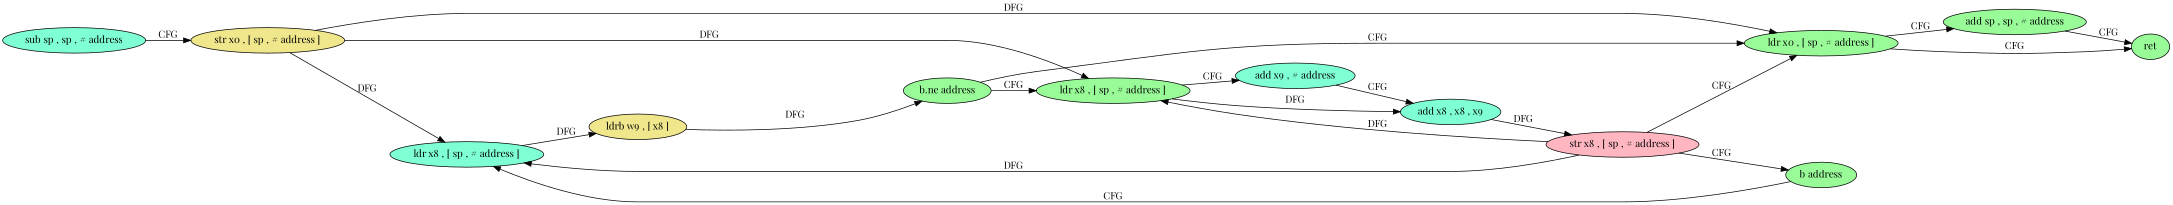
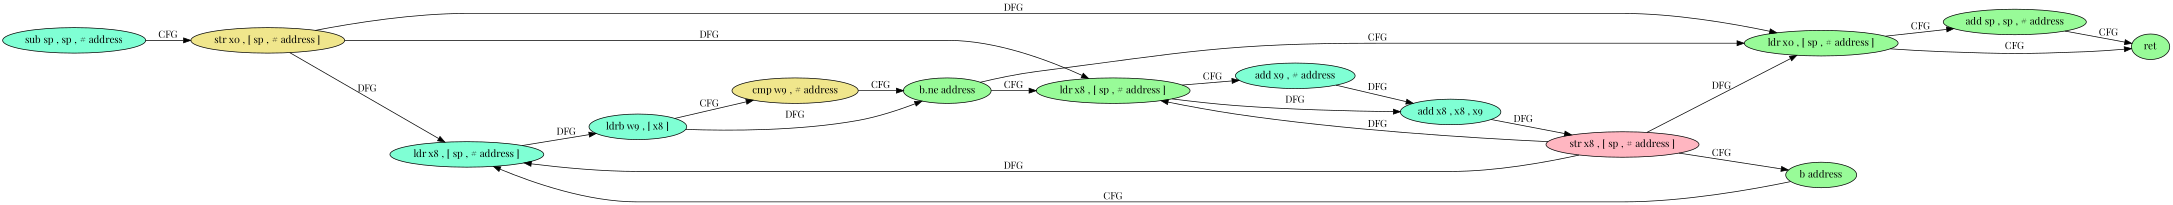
(1722, 86) -> (1722, 86)
(1378, 87) -> (1378, 87)
none -> (795, 91)
(638, 127) -> (638, 127)
